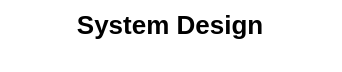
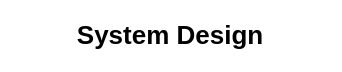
(171, 26) -> (171, 36)
